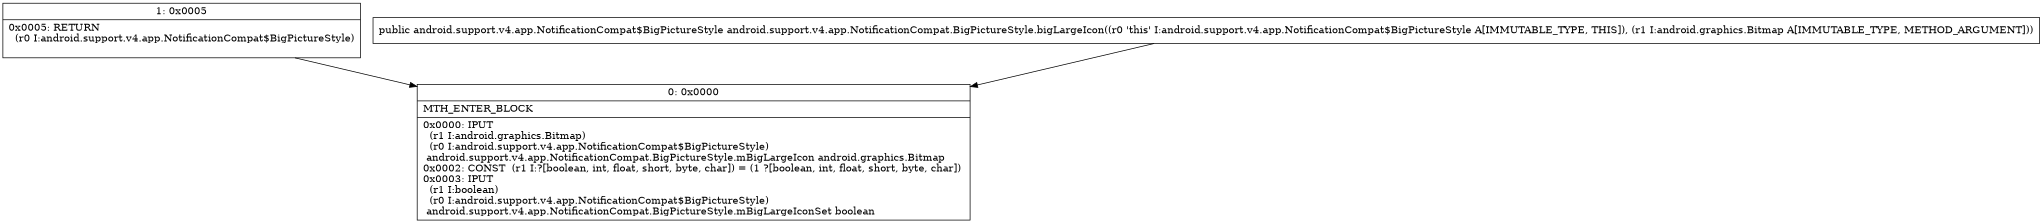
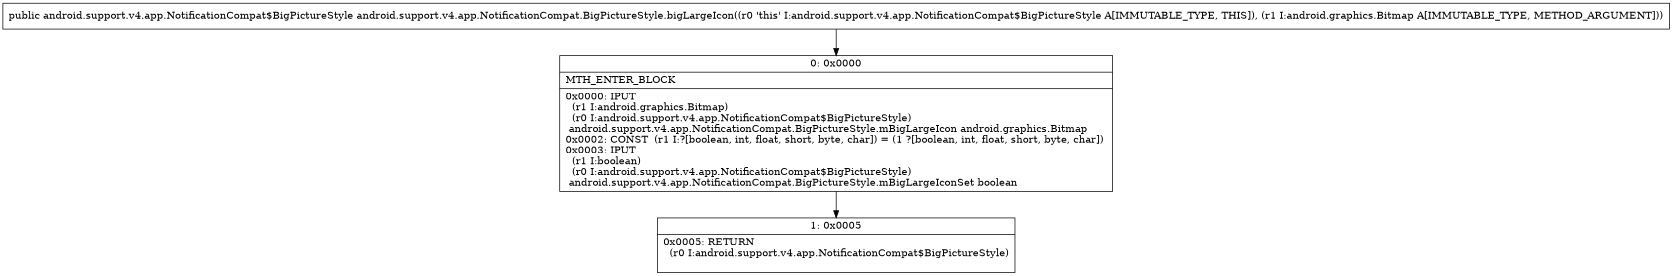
(352, 71) -> (836, 201)
